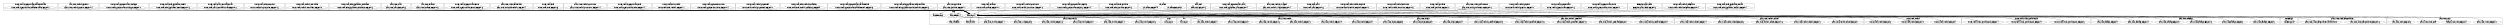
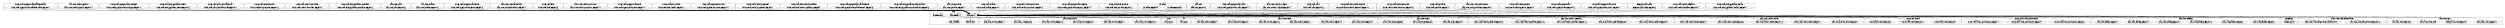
(1233, 8) -> (1233, 8)
